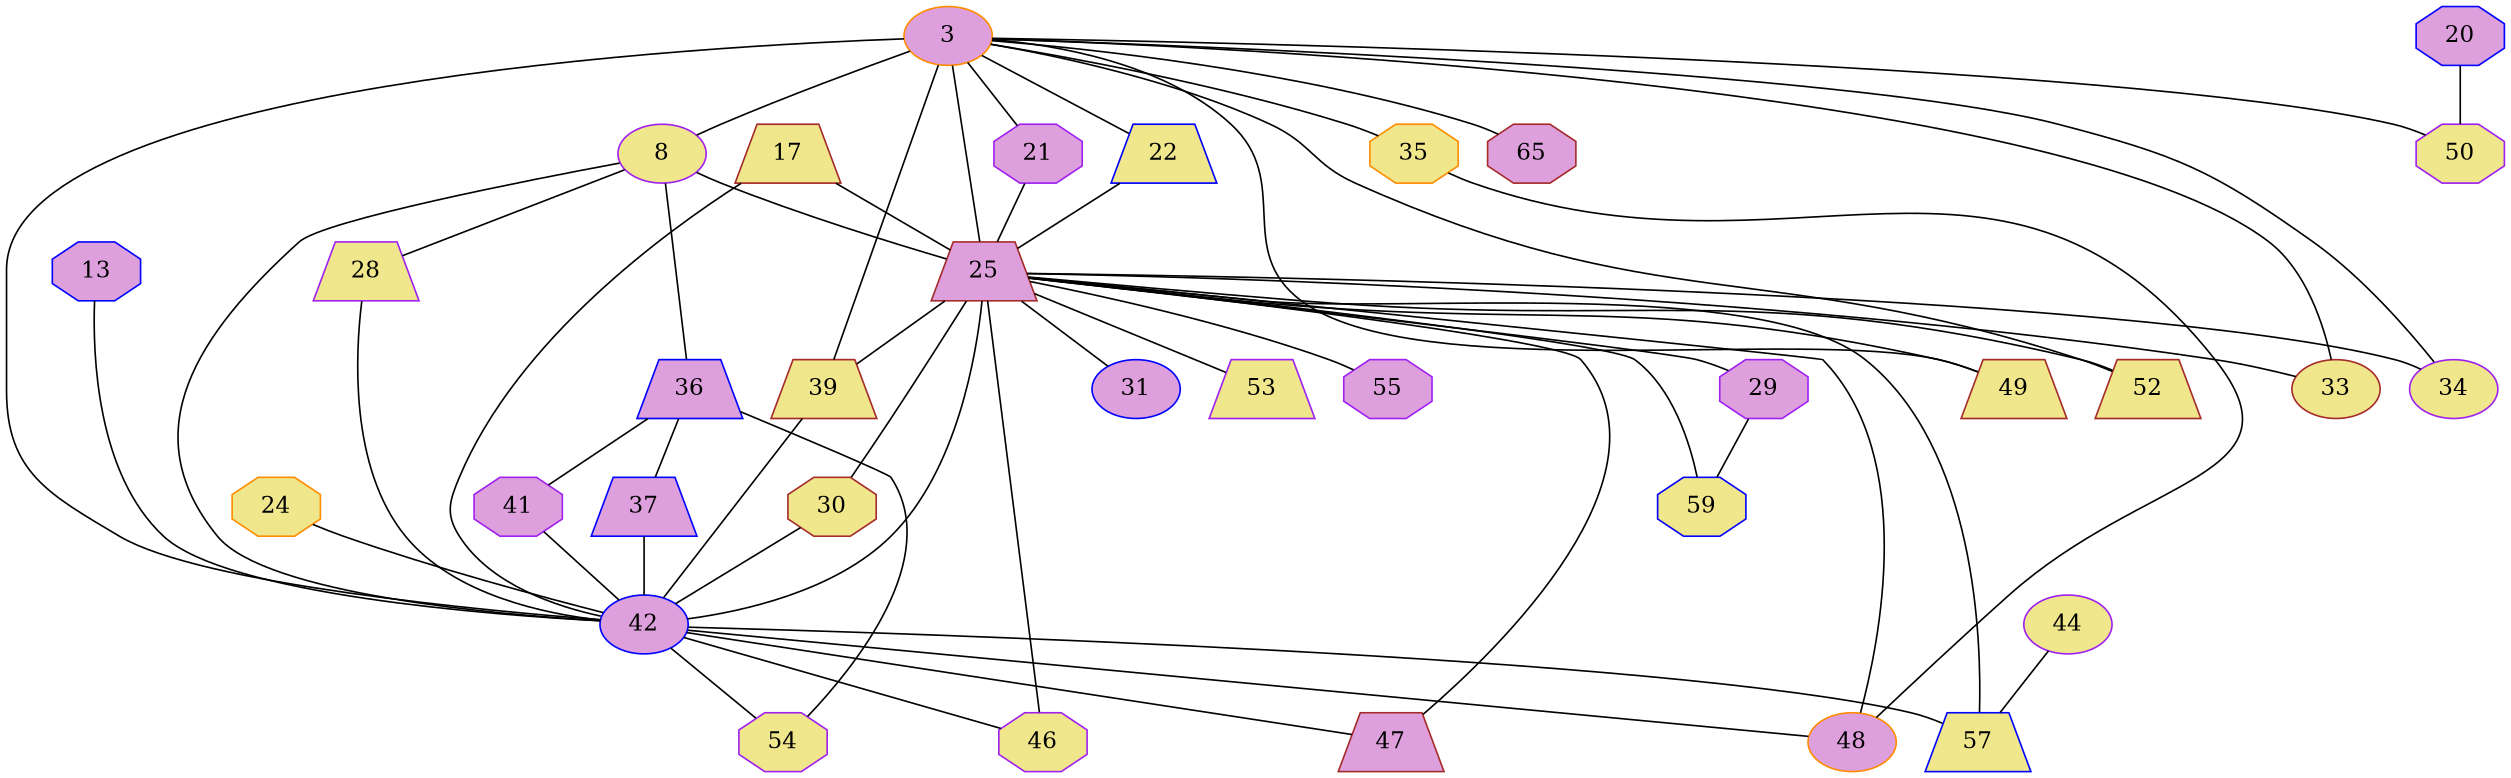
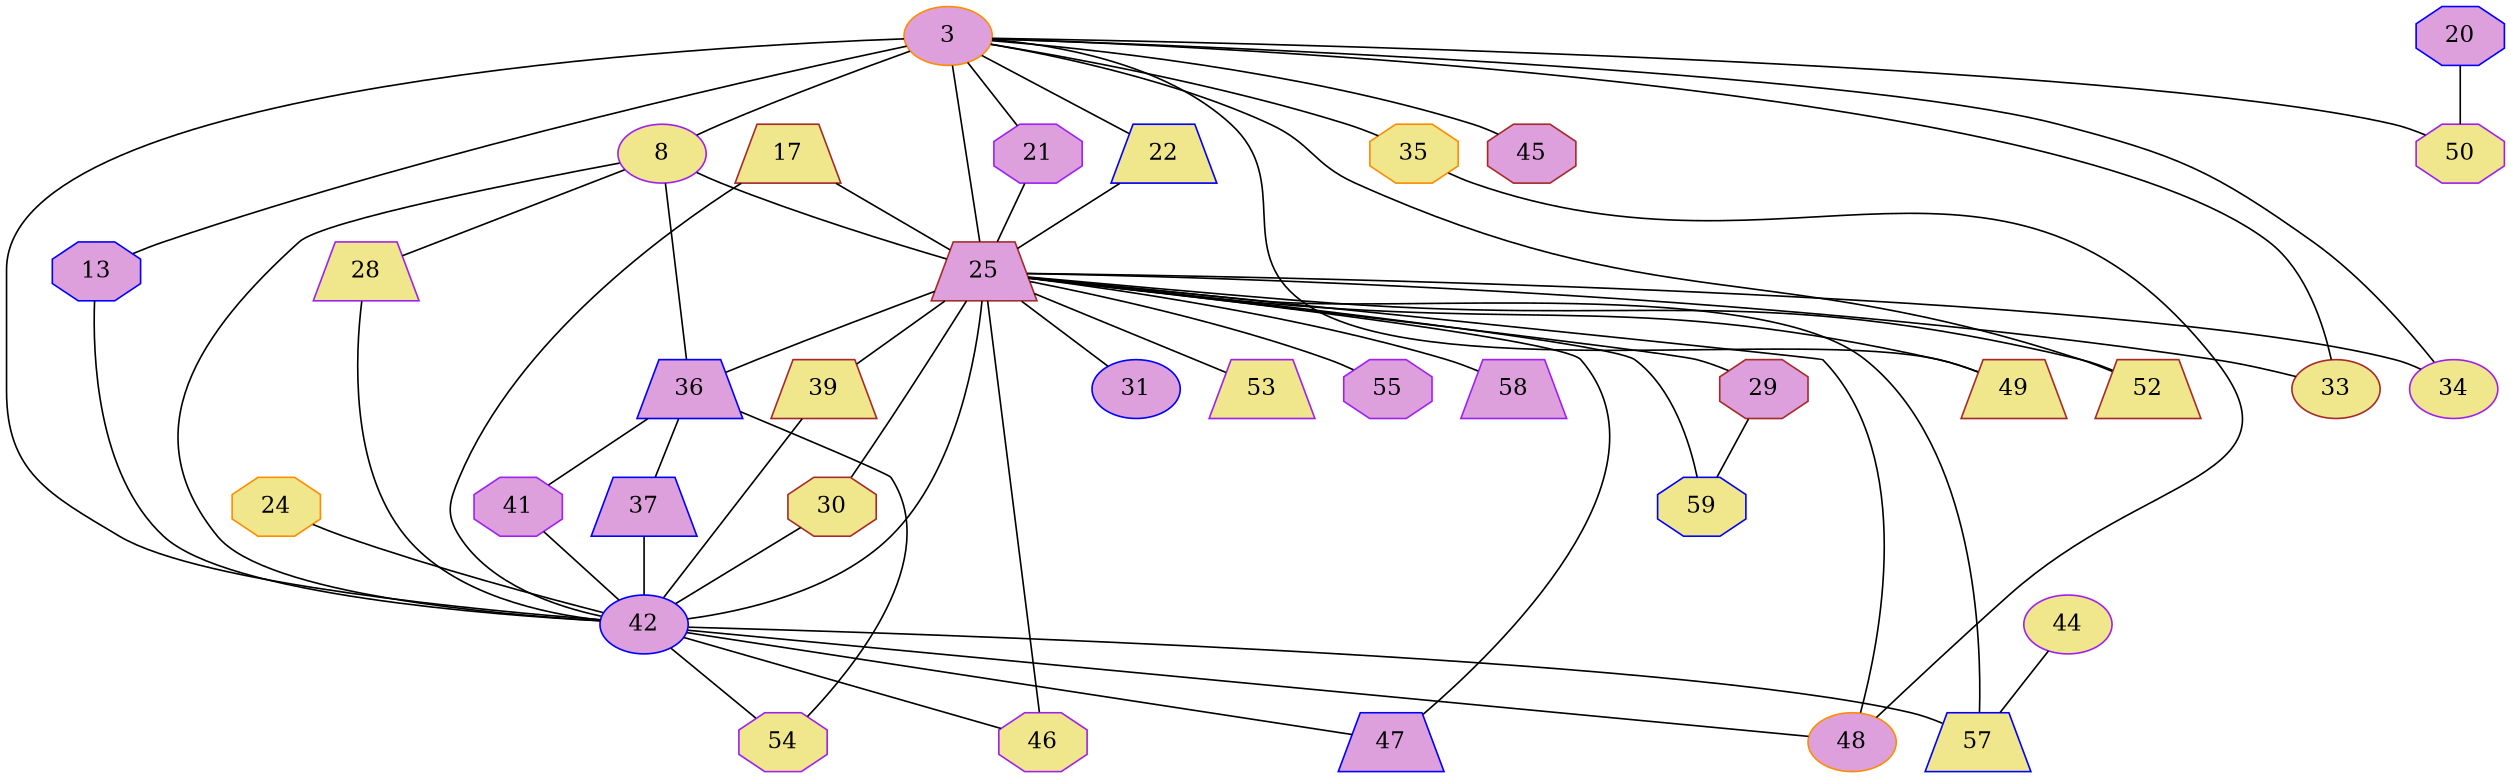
(1532, 154) -> (1532, 154)
(891, 198) -> (517, 138)
none -> (830, 331)
none -> (1514, 389)
(1764, 389) -> (1764, 389)
(1391, 742) -> (1391, 742)
